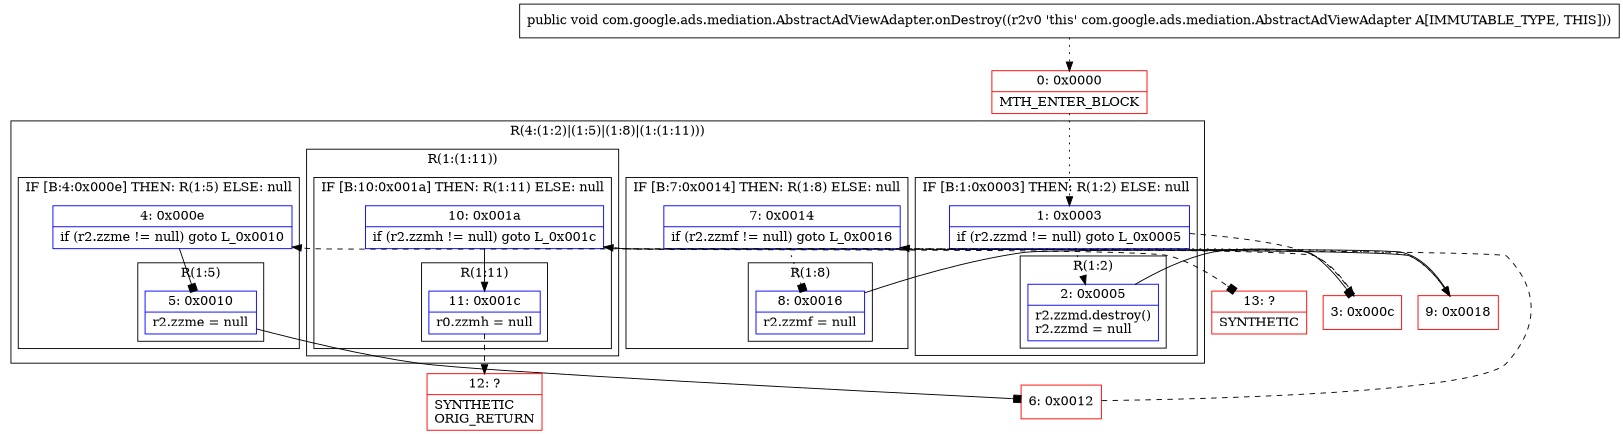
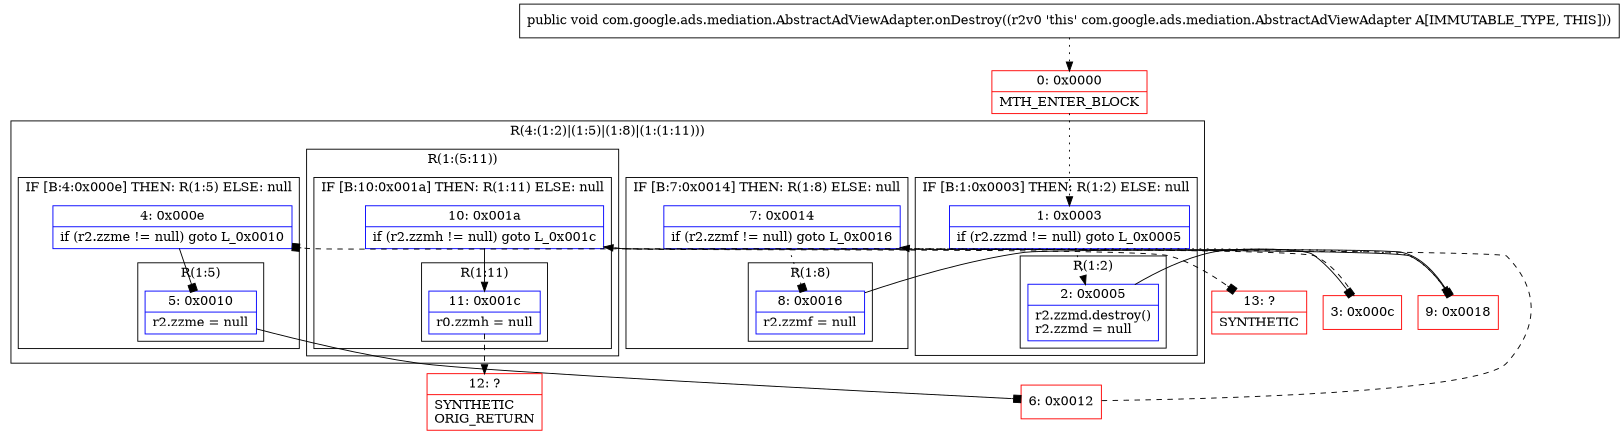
(463, 160) -> (463, 160)
(1272, 243) -> none
(596, 249) -> (596, 249)
(1160, 250) -> (1160, 250)
